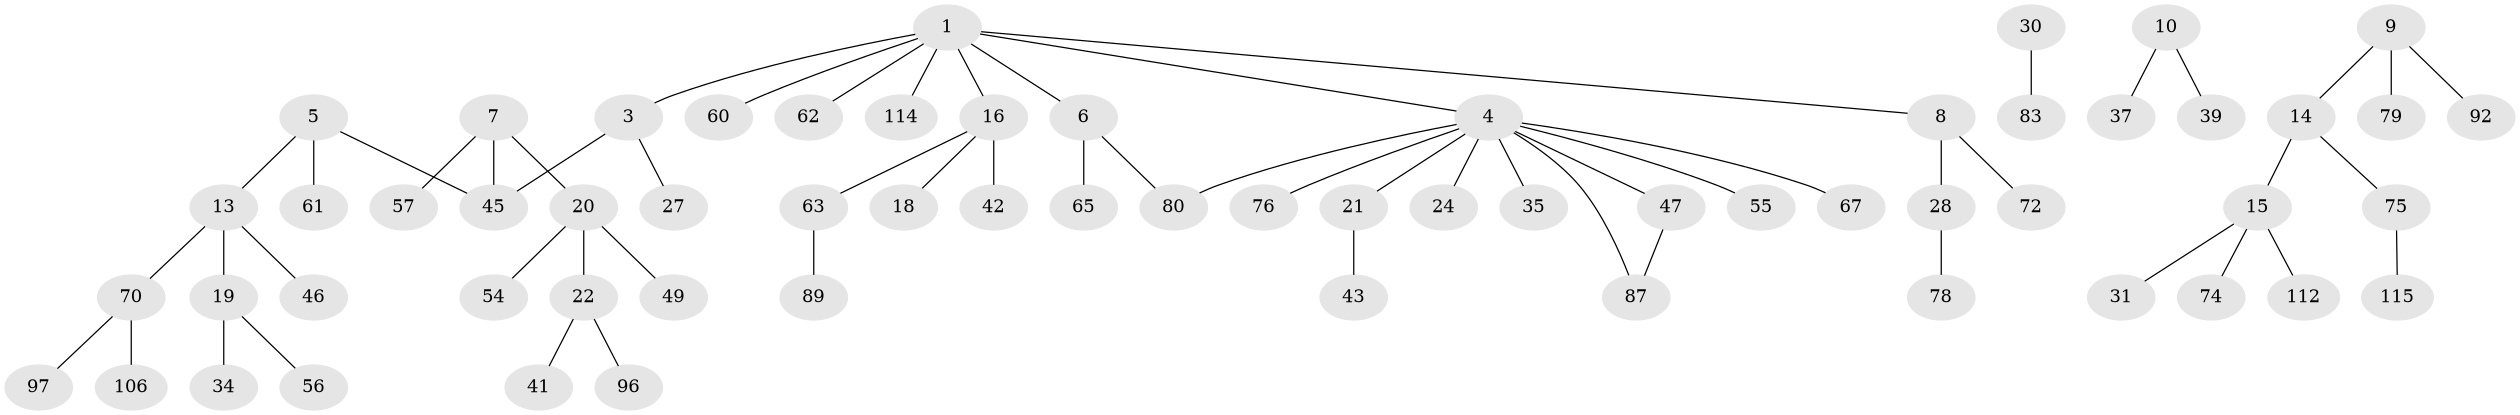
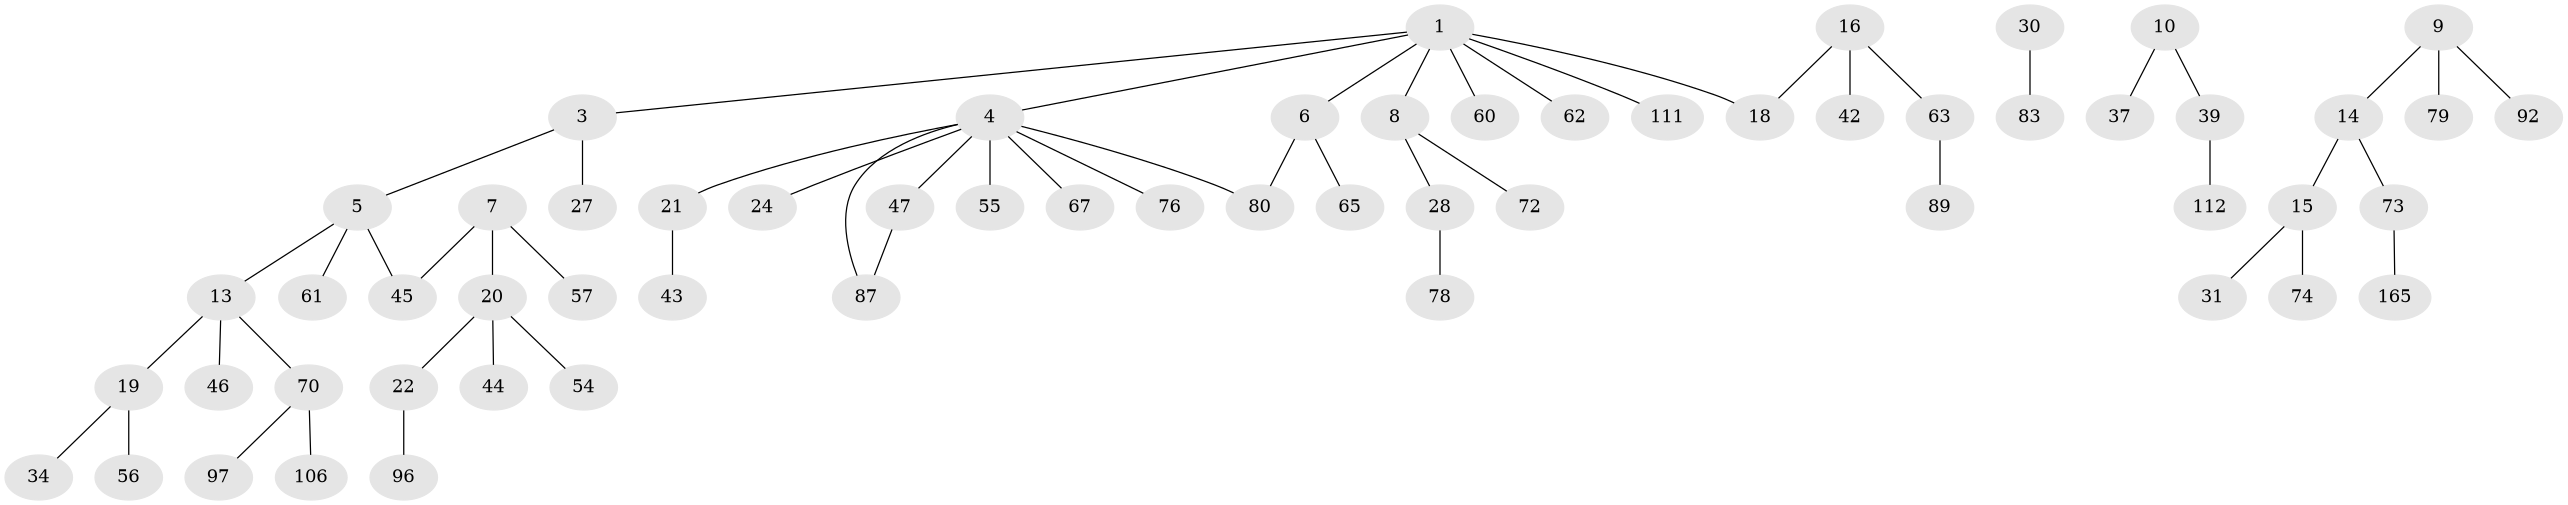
(971, 73) -> (1605, 63)
(901, 118) -> (1668, 118)
(561, 163) -> (470, 162)
(1534, 208) -> none
(2396, 208) -> (2394, 208)
(2281, 252) -> (2210, 163)
(674, 298) -> (494, 388)
(2398, 298) -> (2395, 298)
(539, 388) -> none
